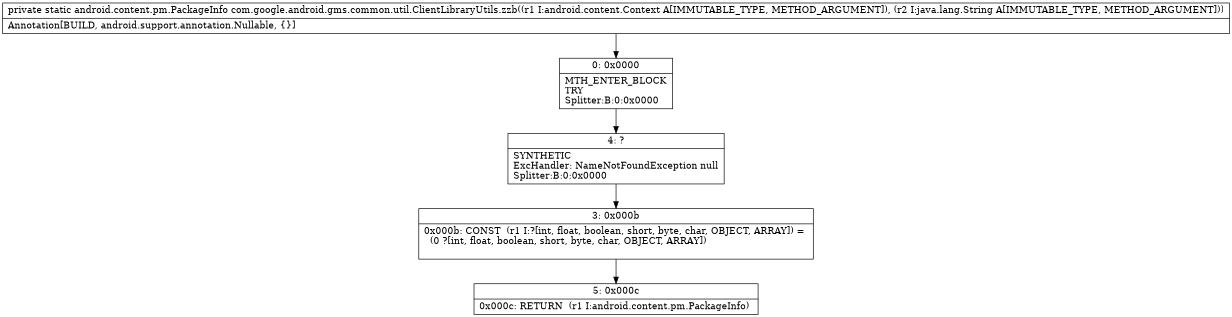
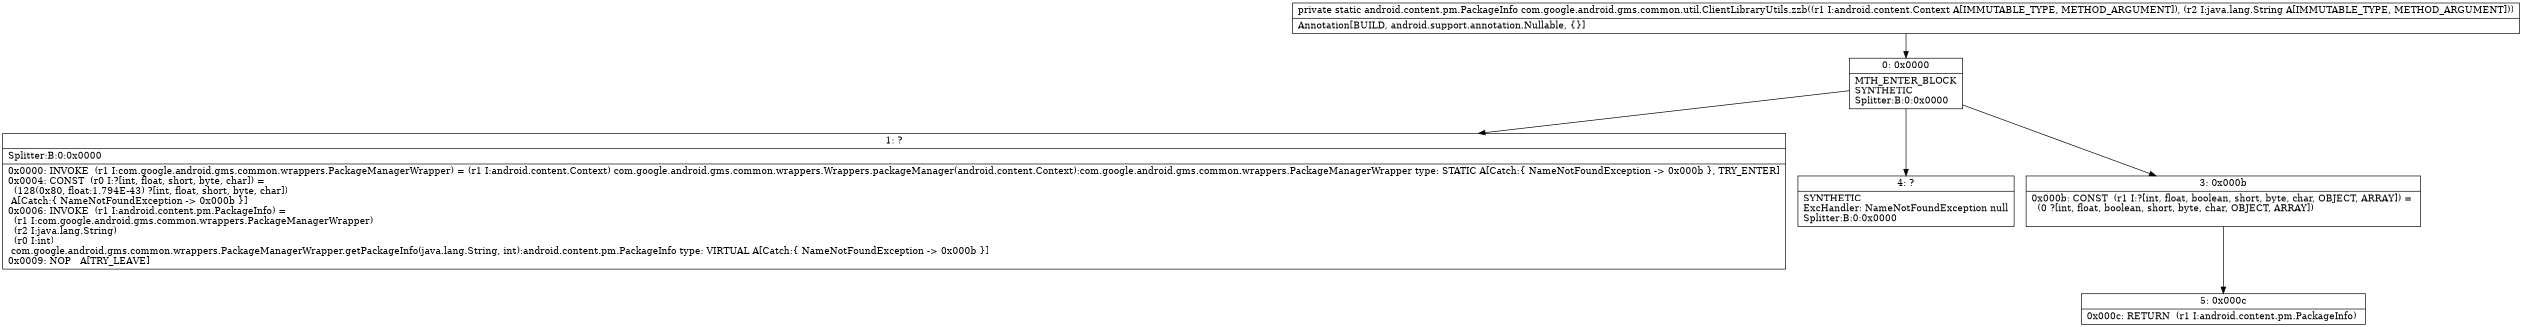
(574, 91) -> (1884, 91)
(616, 193) -> (2056, 139)
none -> (894, 201)
